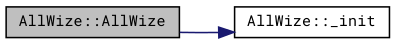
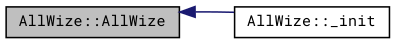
(199, 33) -> (215, 12)
